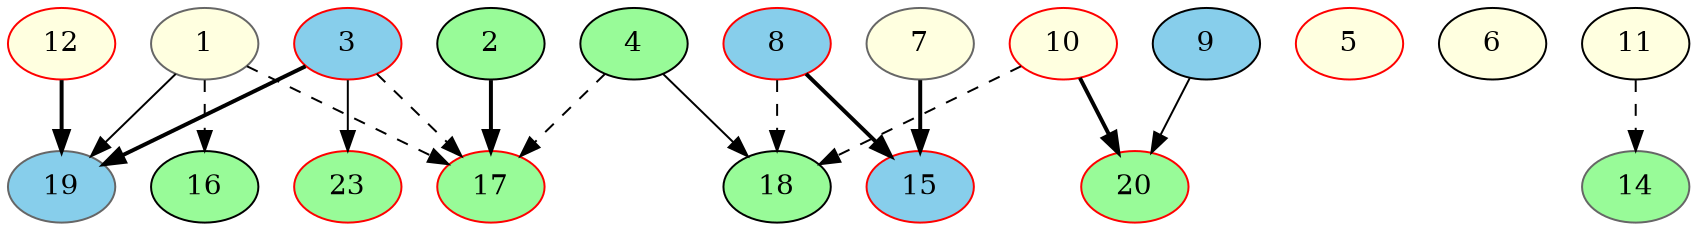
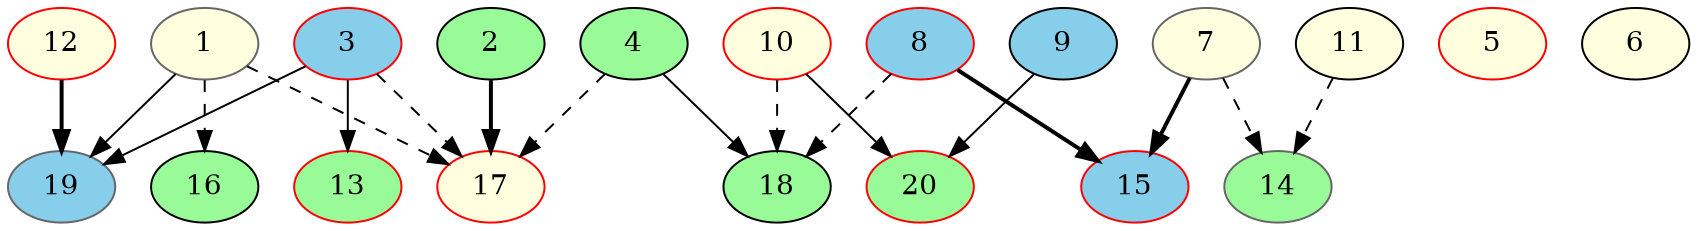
(1095, 106) -> (840, 106)
none -> (1238, 106)
(219, 109) -> (219, 109)
(348, 187) -> (348, 187)
(491, 187) -> (491, 187)
